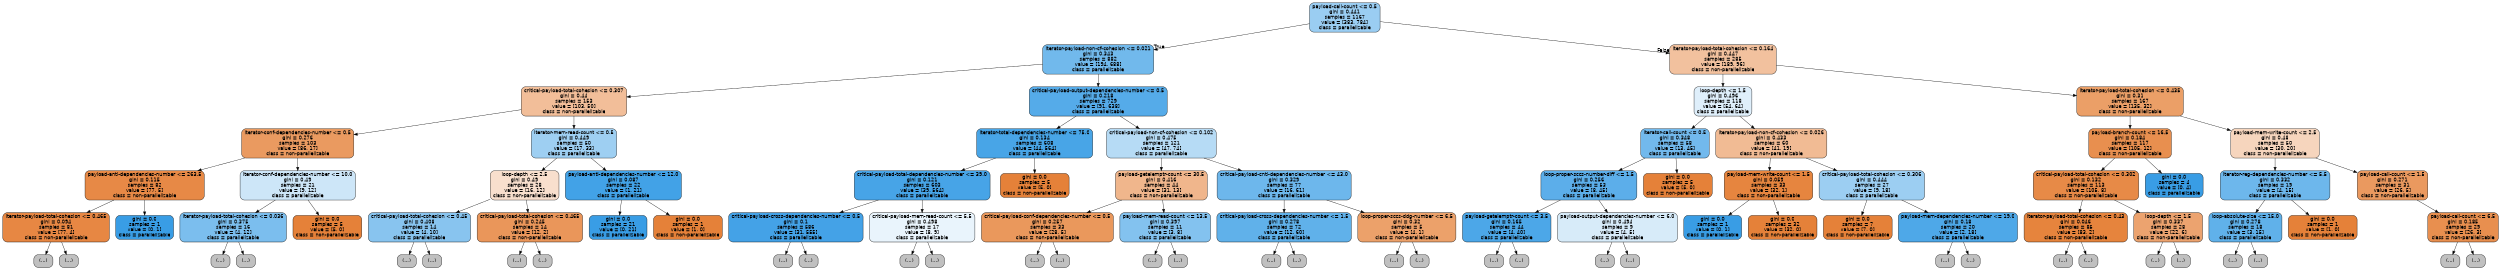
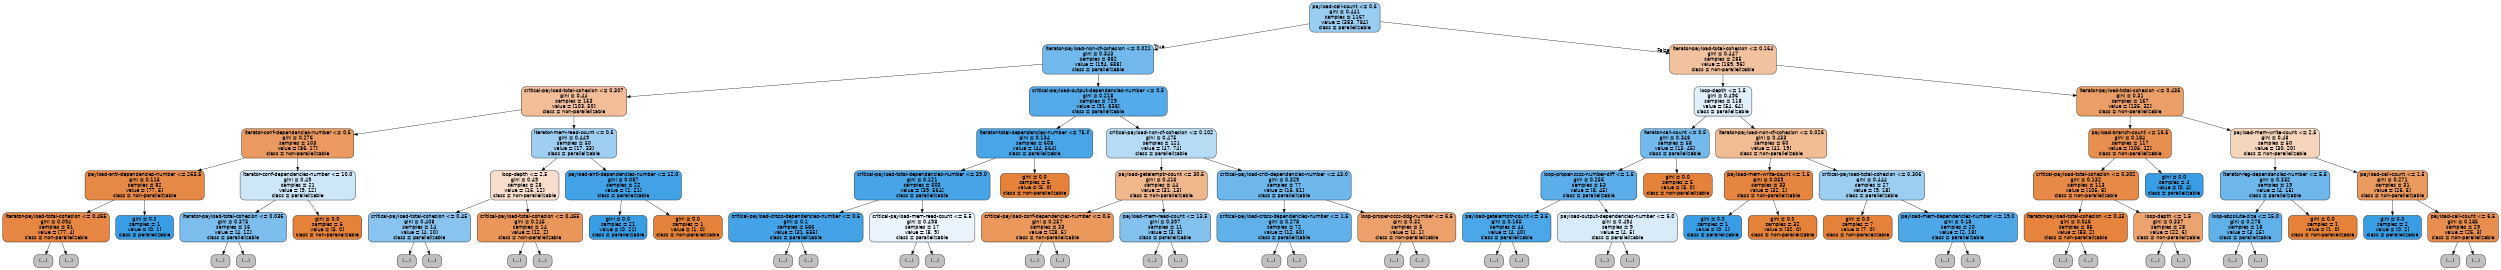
none -> (2393, 227)
